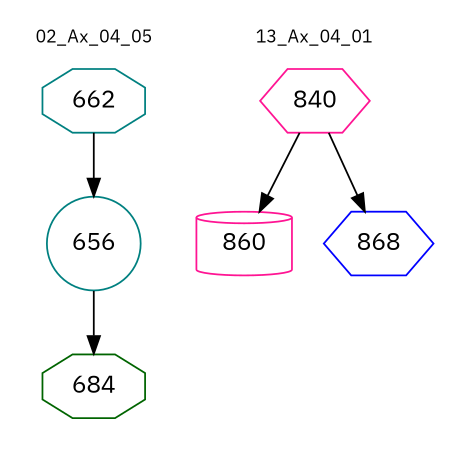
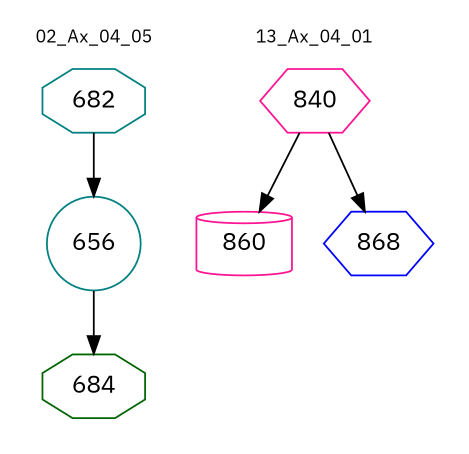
(94, 101) -> (94, 101)
